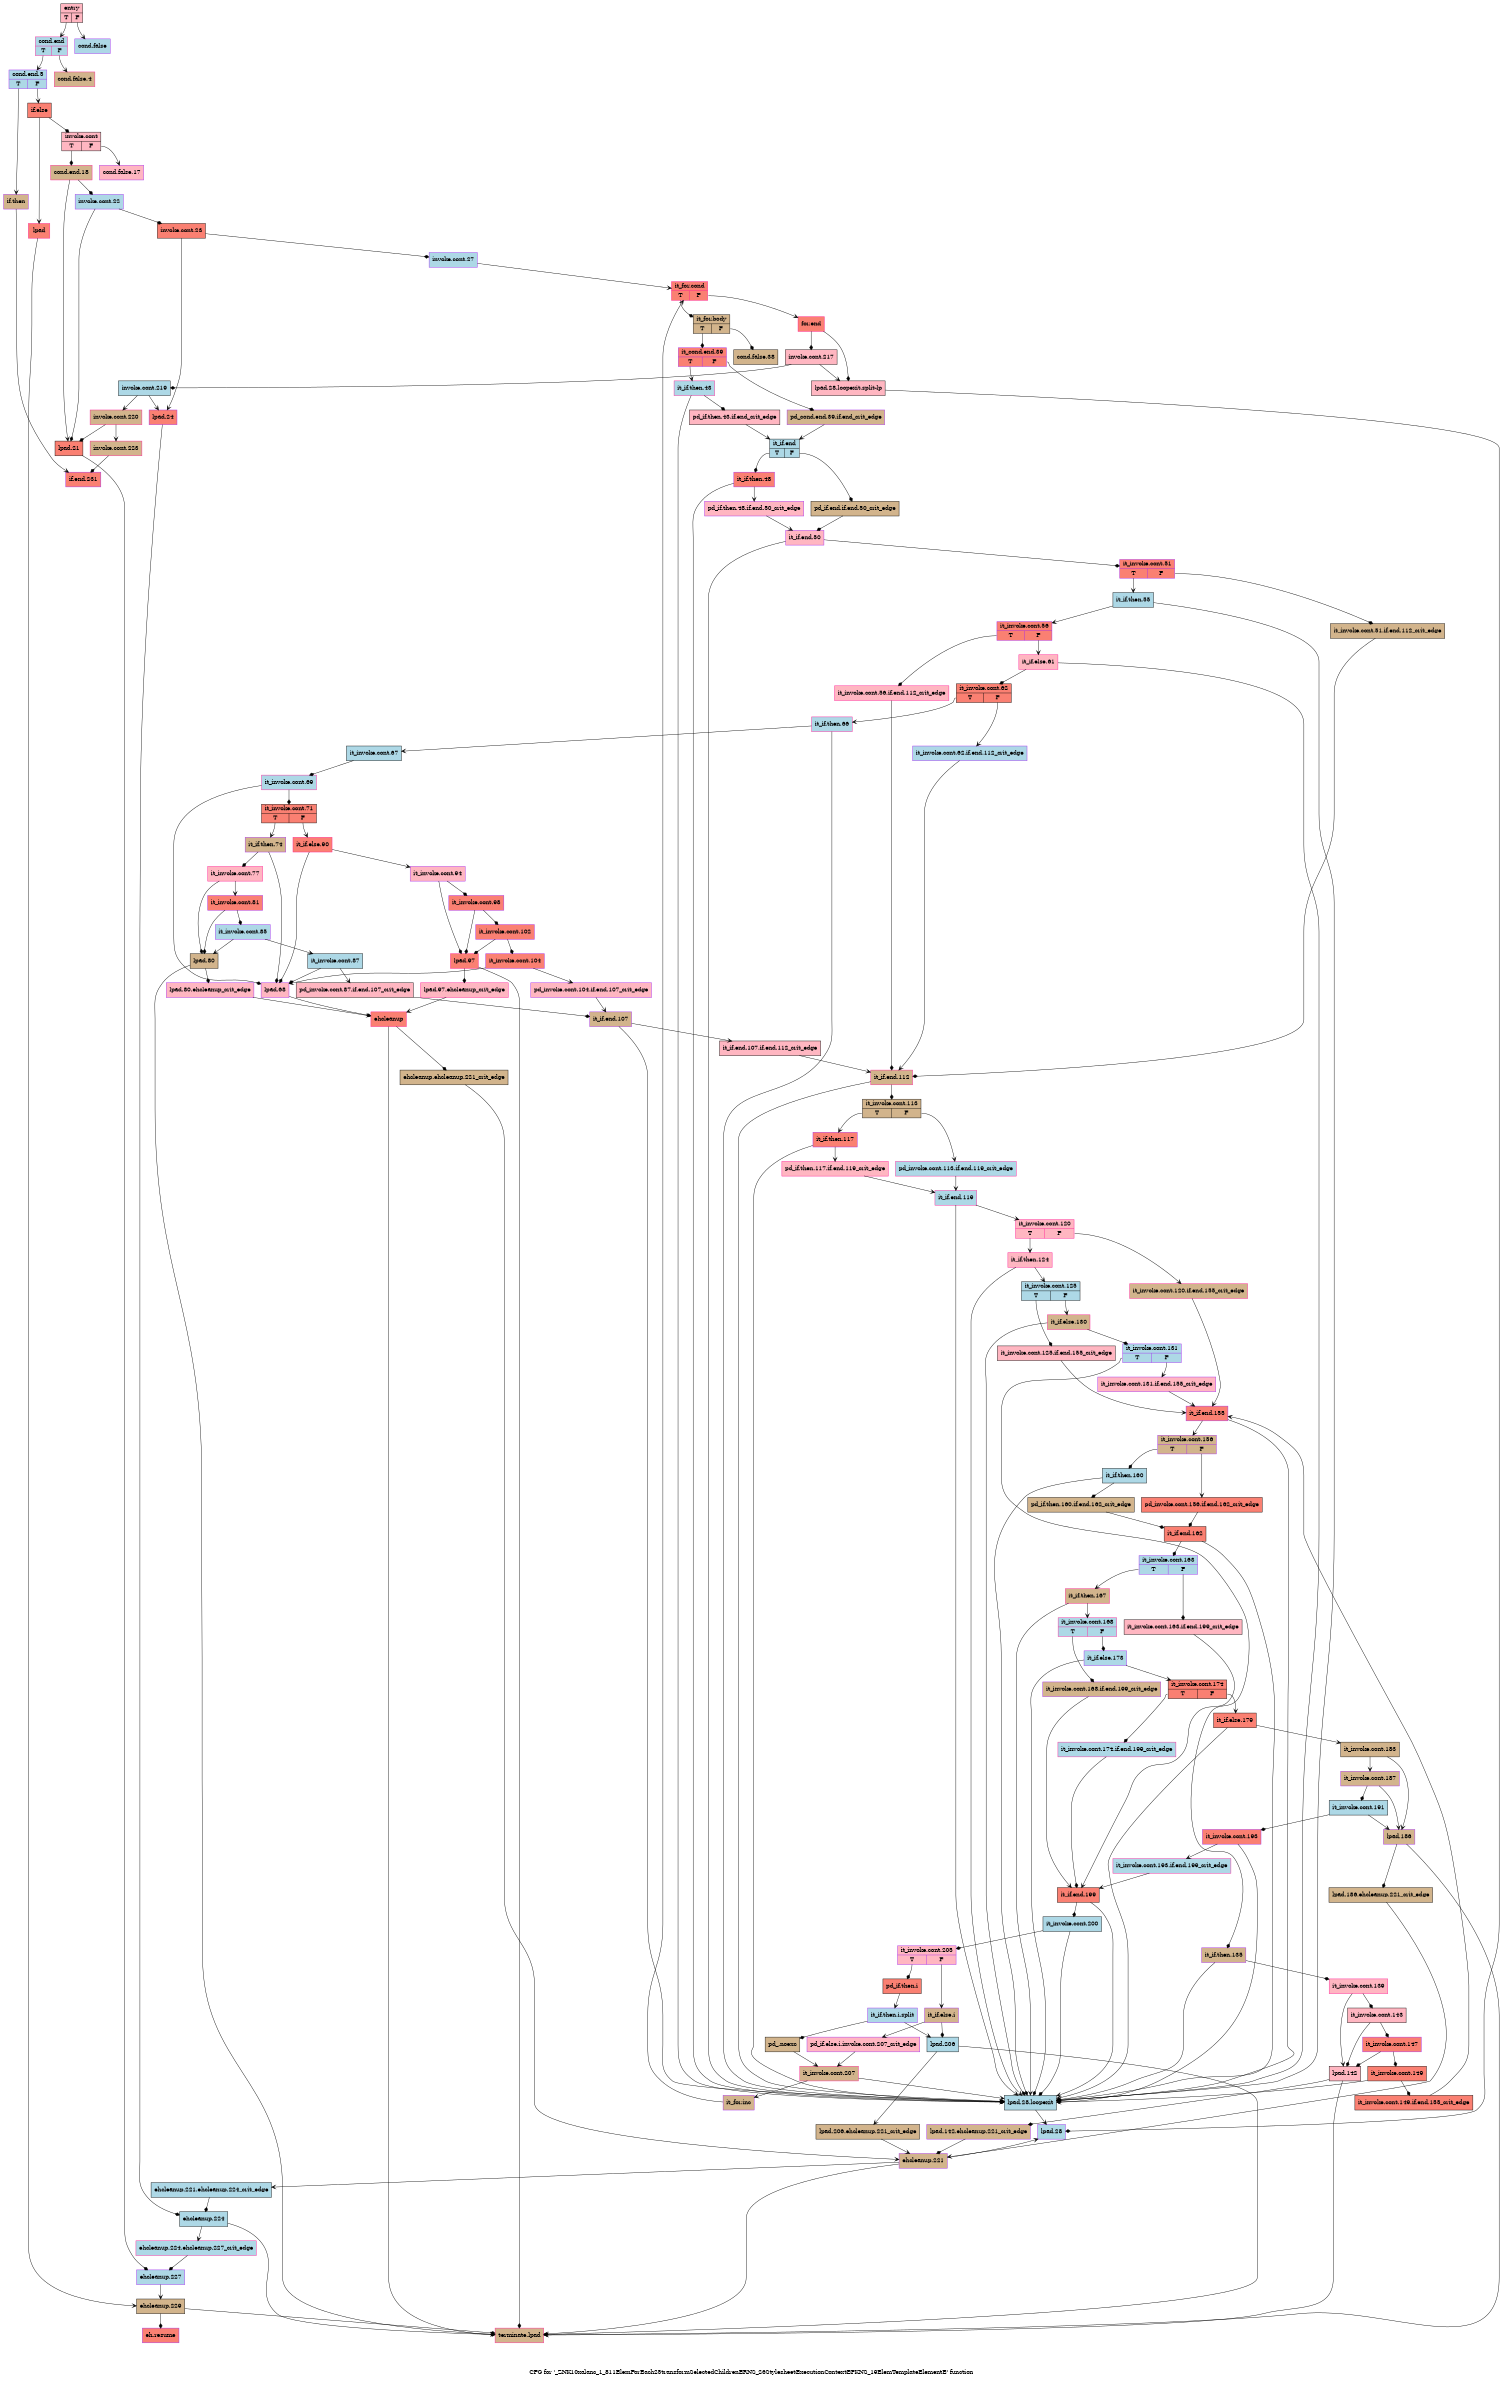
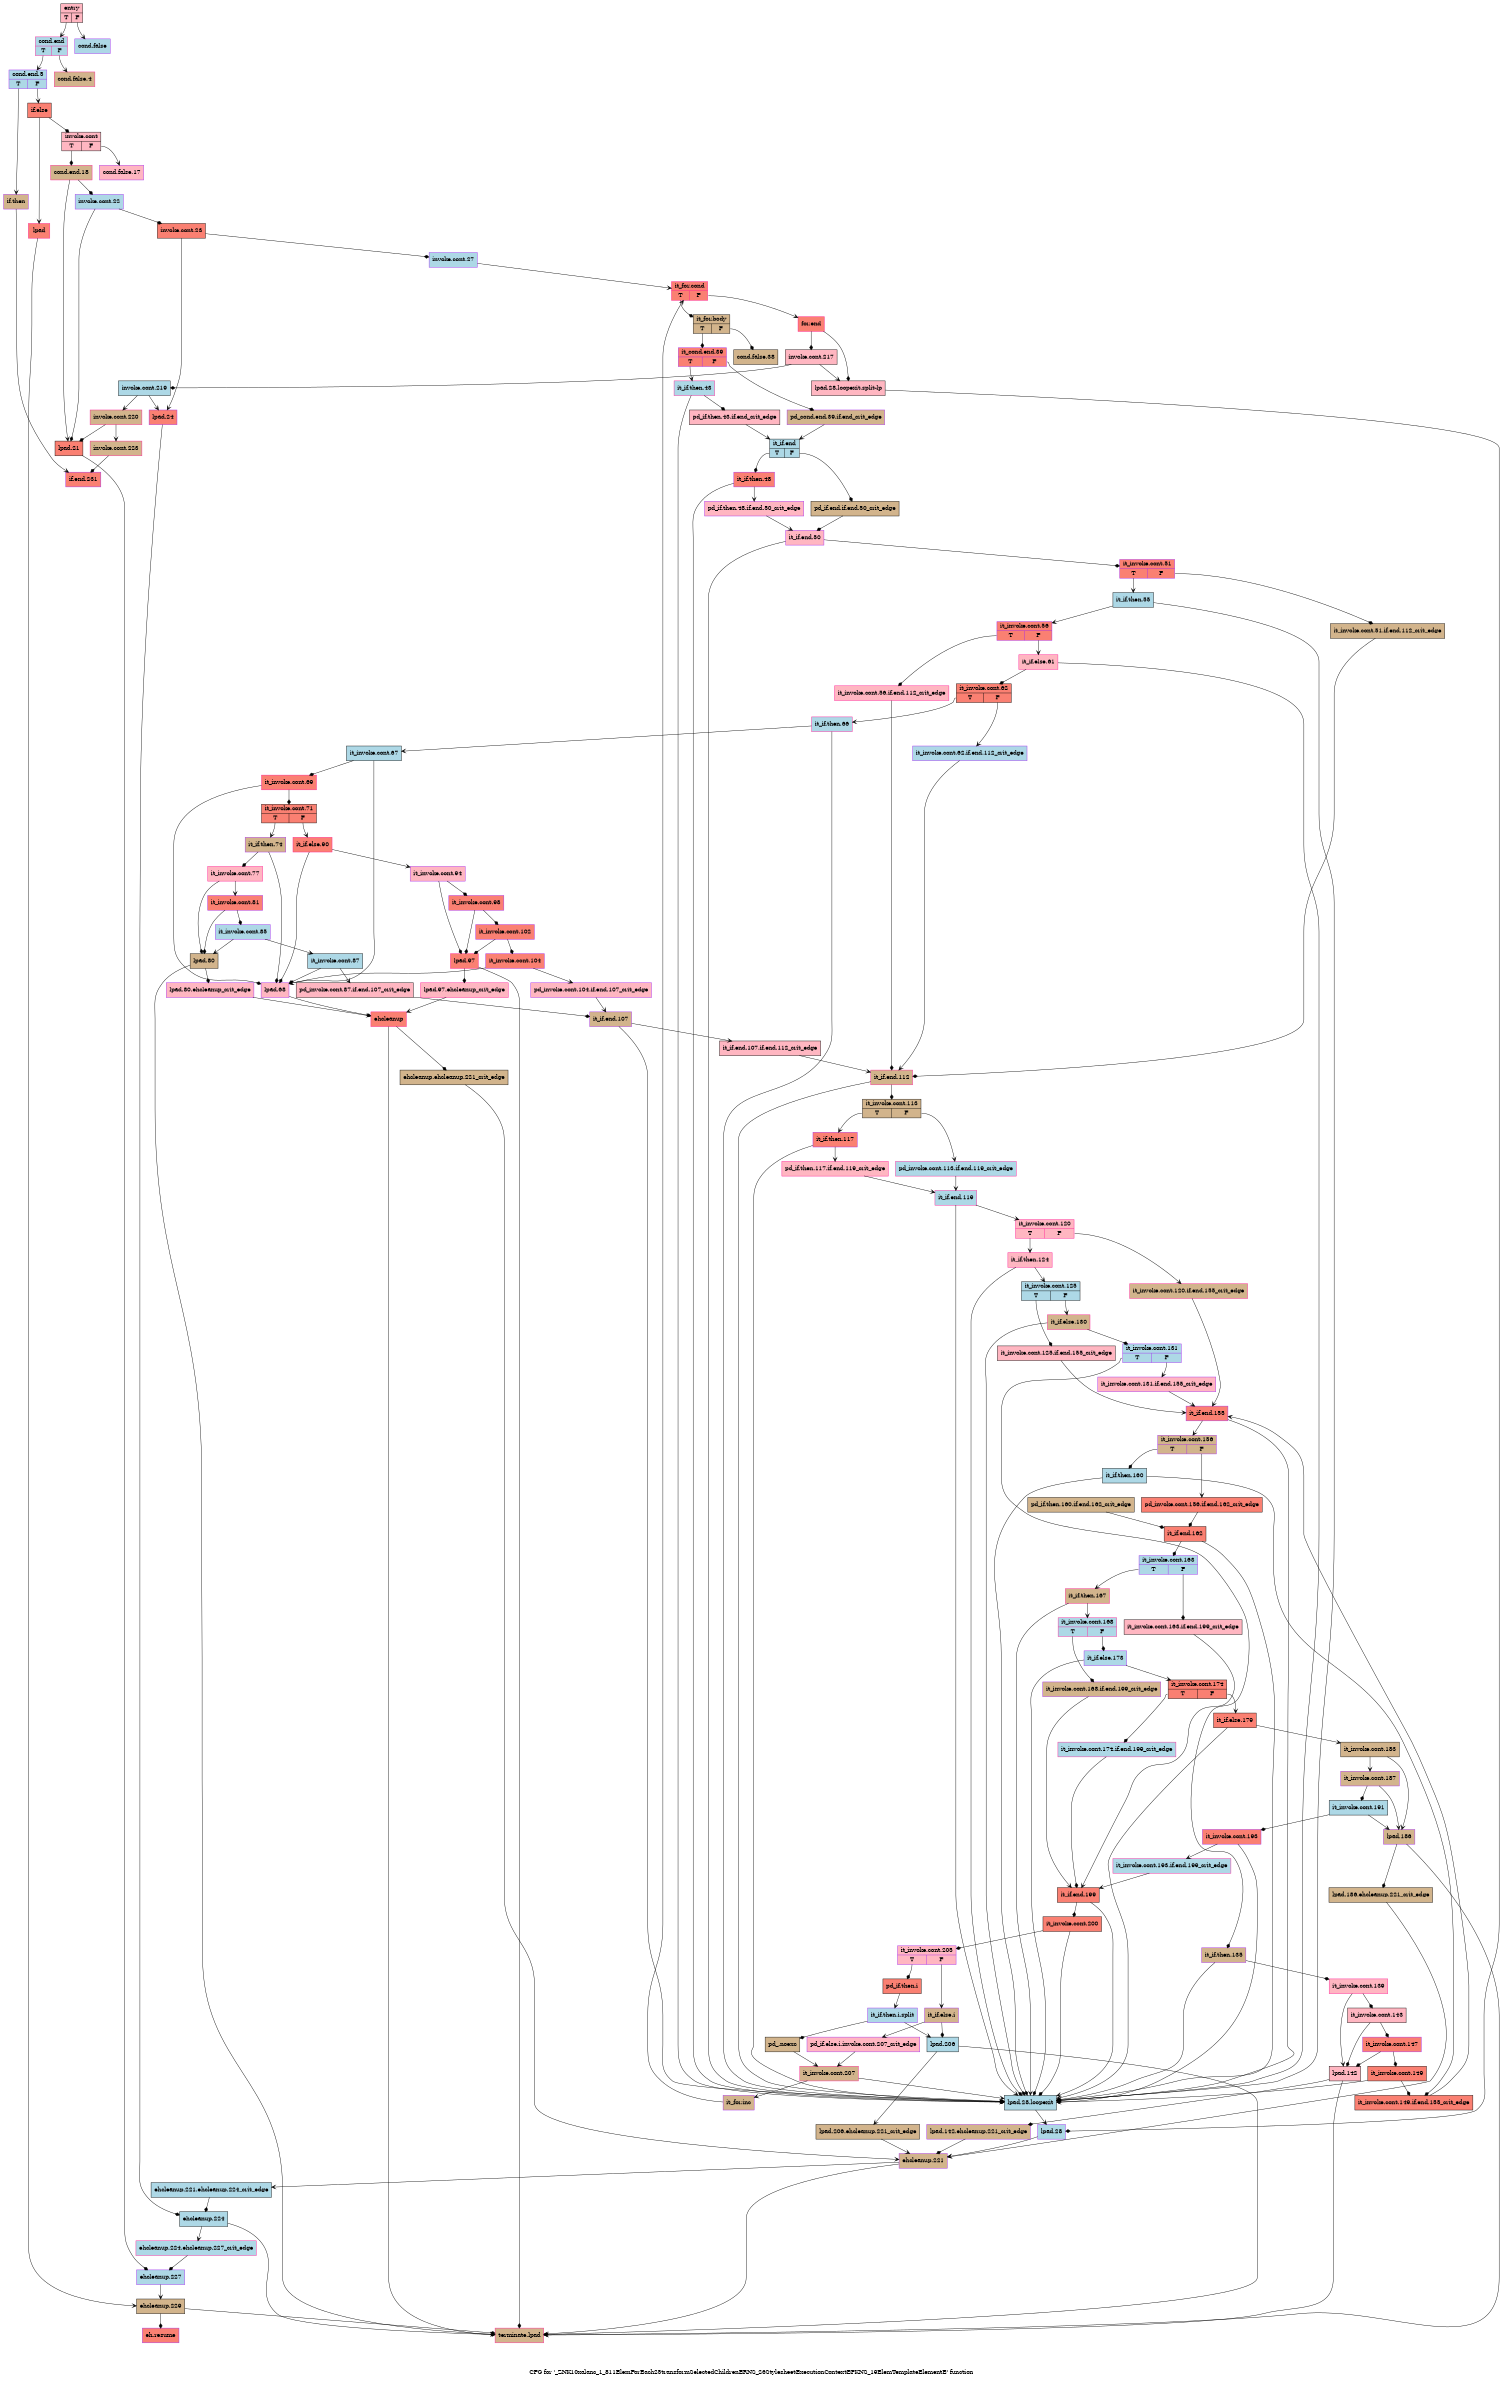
(289, 782) -> (289, 782)
none -> (374, 904)
(1105, 1489) -> (1389, 1720)
(971, 1674) -> (971, 1674)
(1072, 1924) -> (1072, 1924)
(991, 2150) -> (999, 2147)
